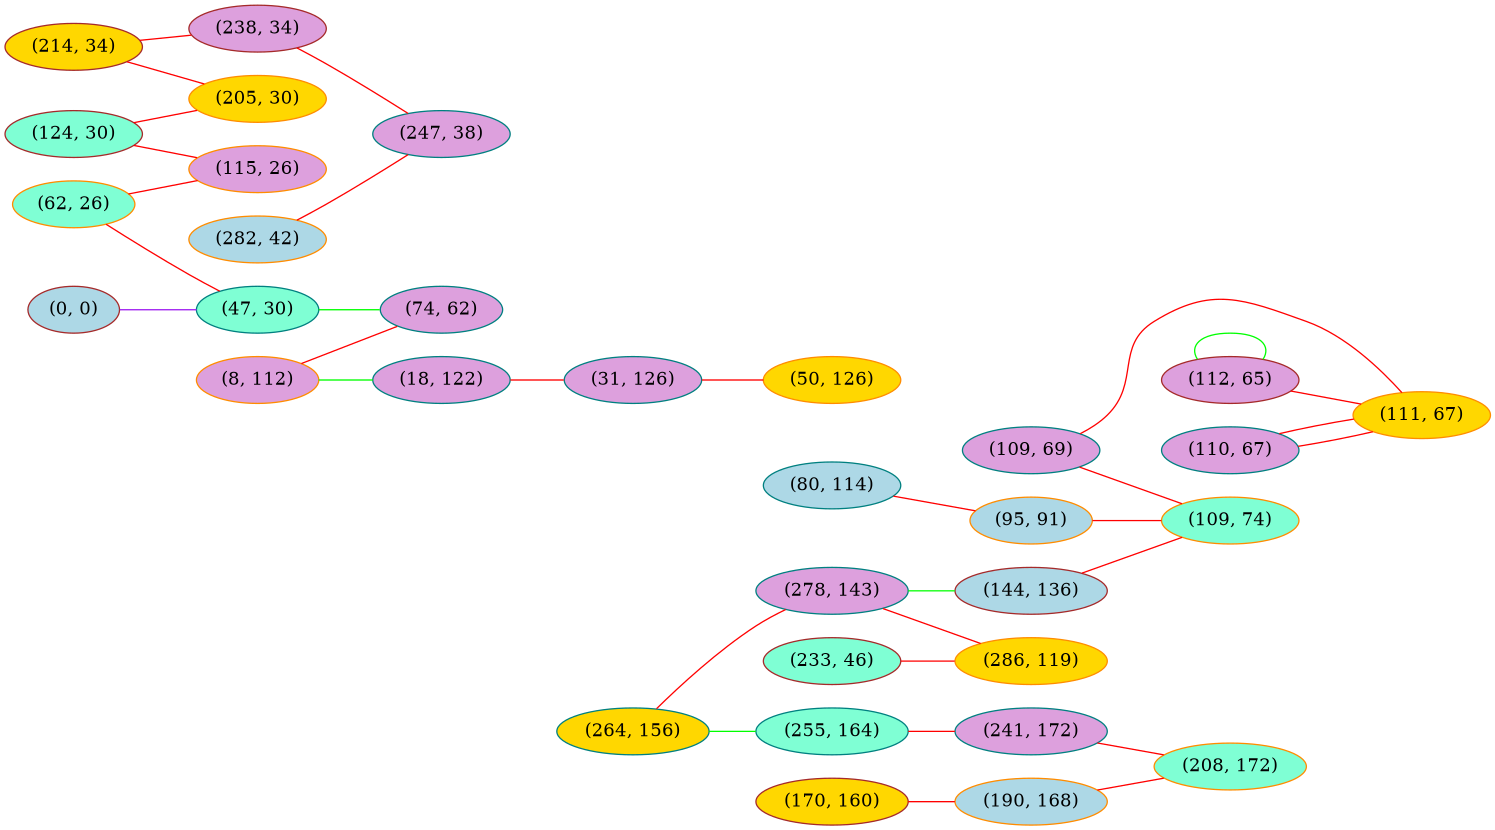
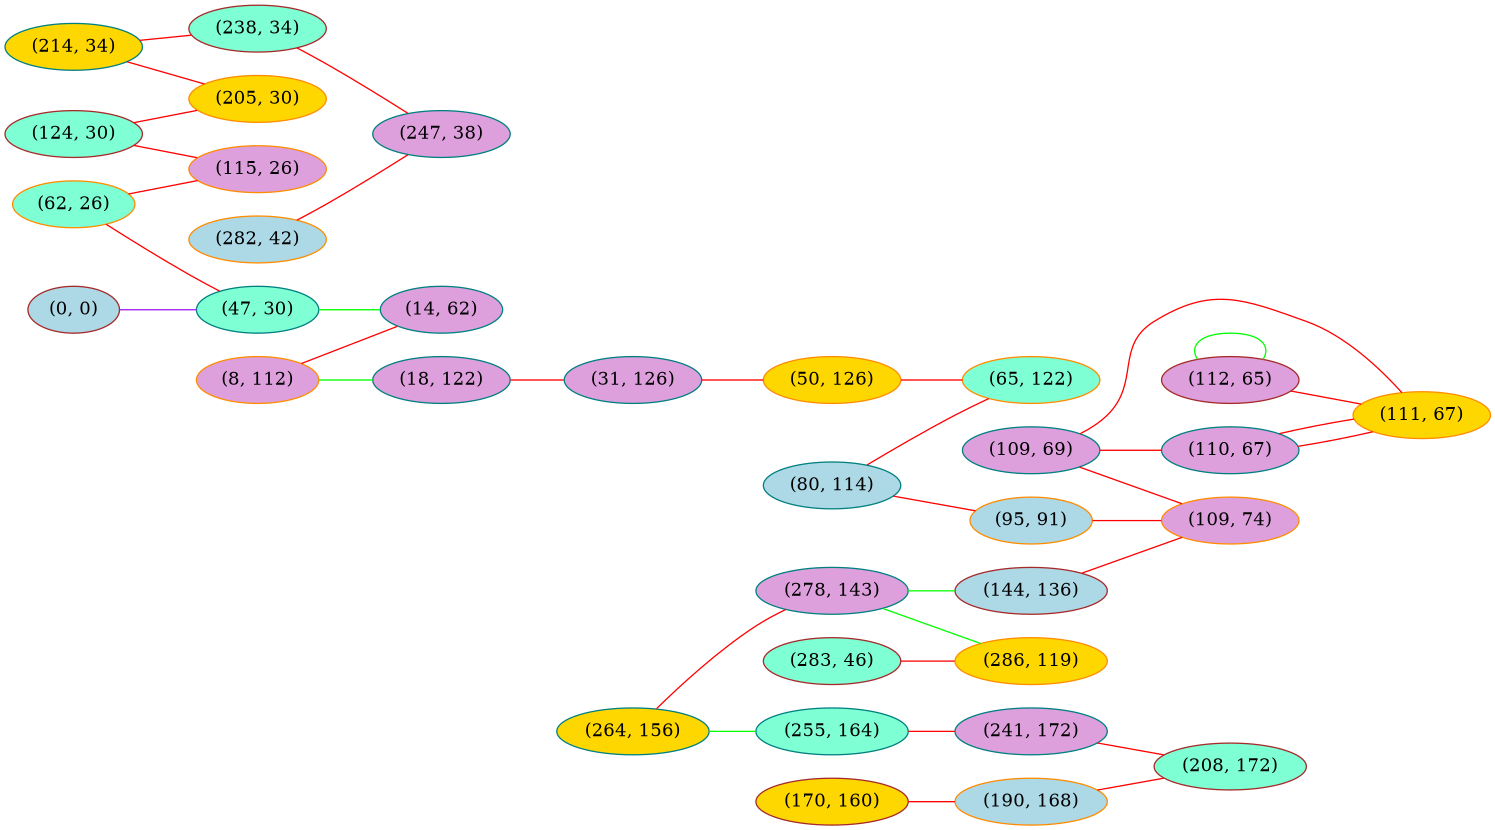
(258, 29) -> (258, 29)
(74, 47) -> (74, 47)
(441, 310) -> (441, 310)
none -> (1031, 380)
none -> (1131, 450)
(1230, 521) -> (1230, 521)
(932, 626) -> (932, 626)
(832, 661) -> (832, 661)
(1230, 767) -> (1230, 767)
